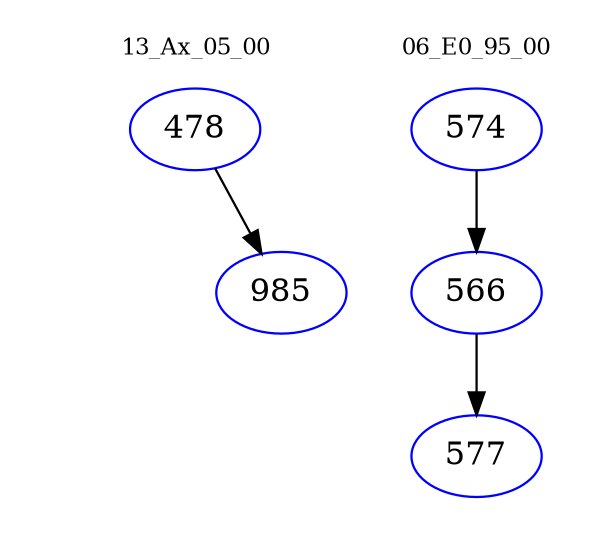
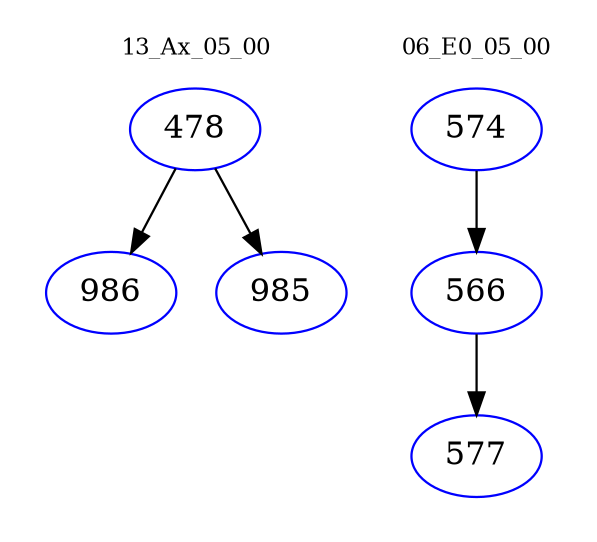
(477, 49) -> (477, 49)
none -> (111, 293)
